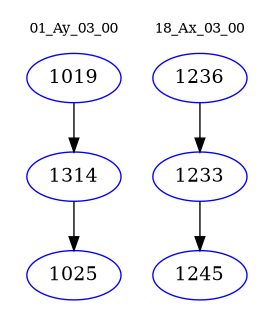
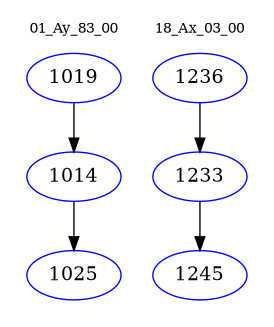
(74, 29) -> (74, 29)
(74, 177) -> (74, 177)
